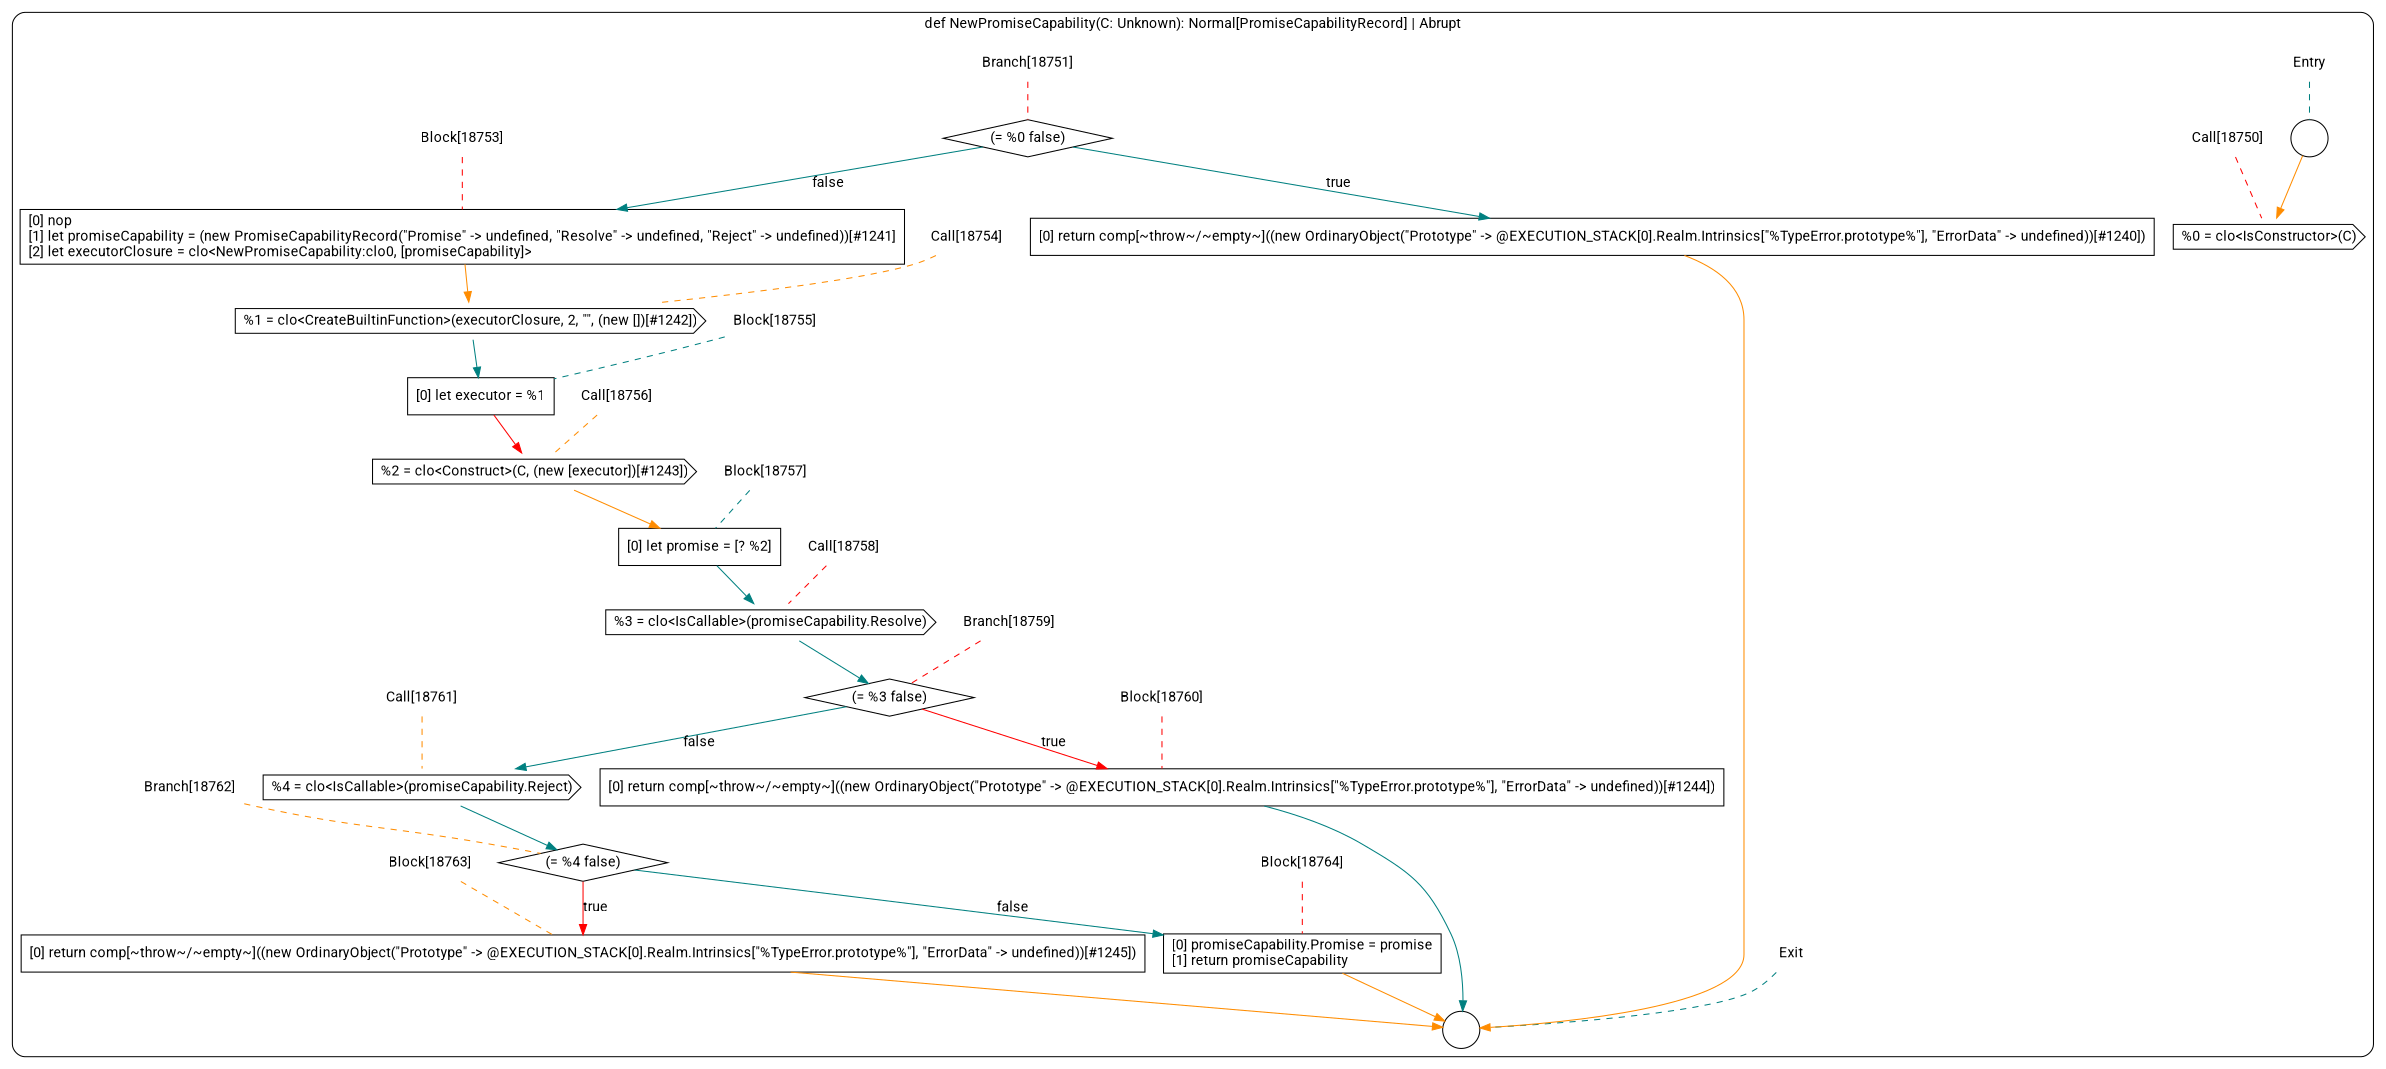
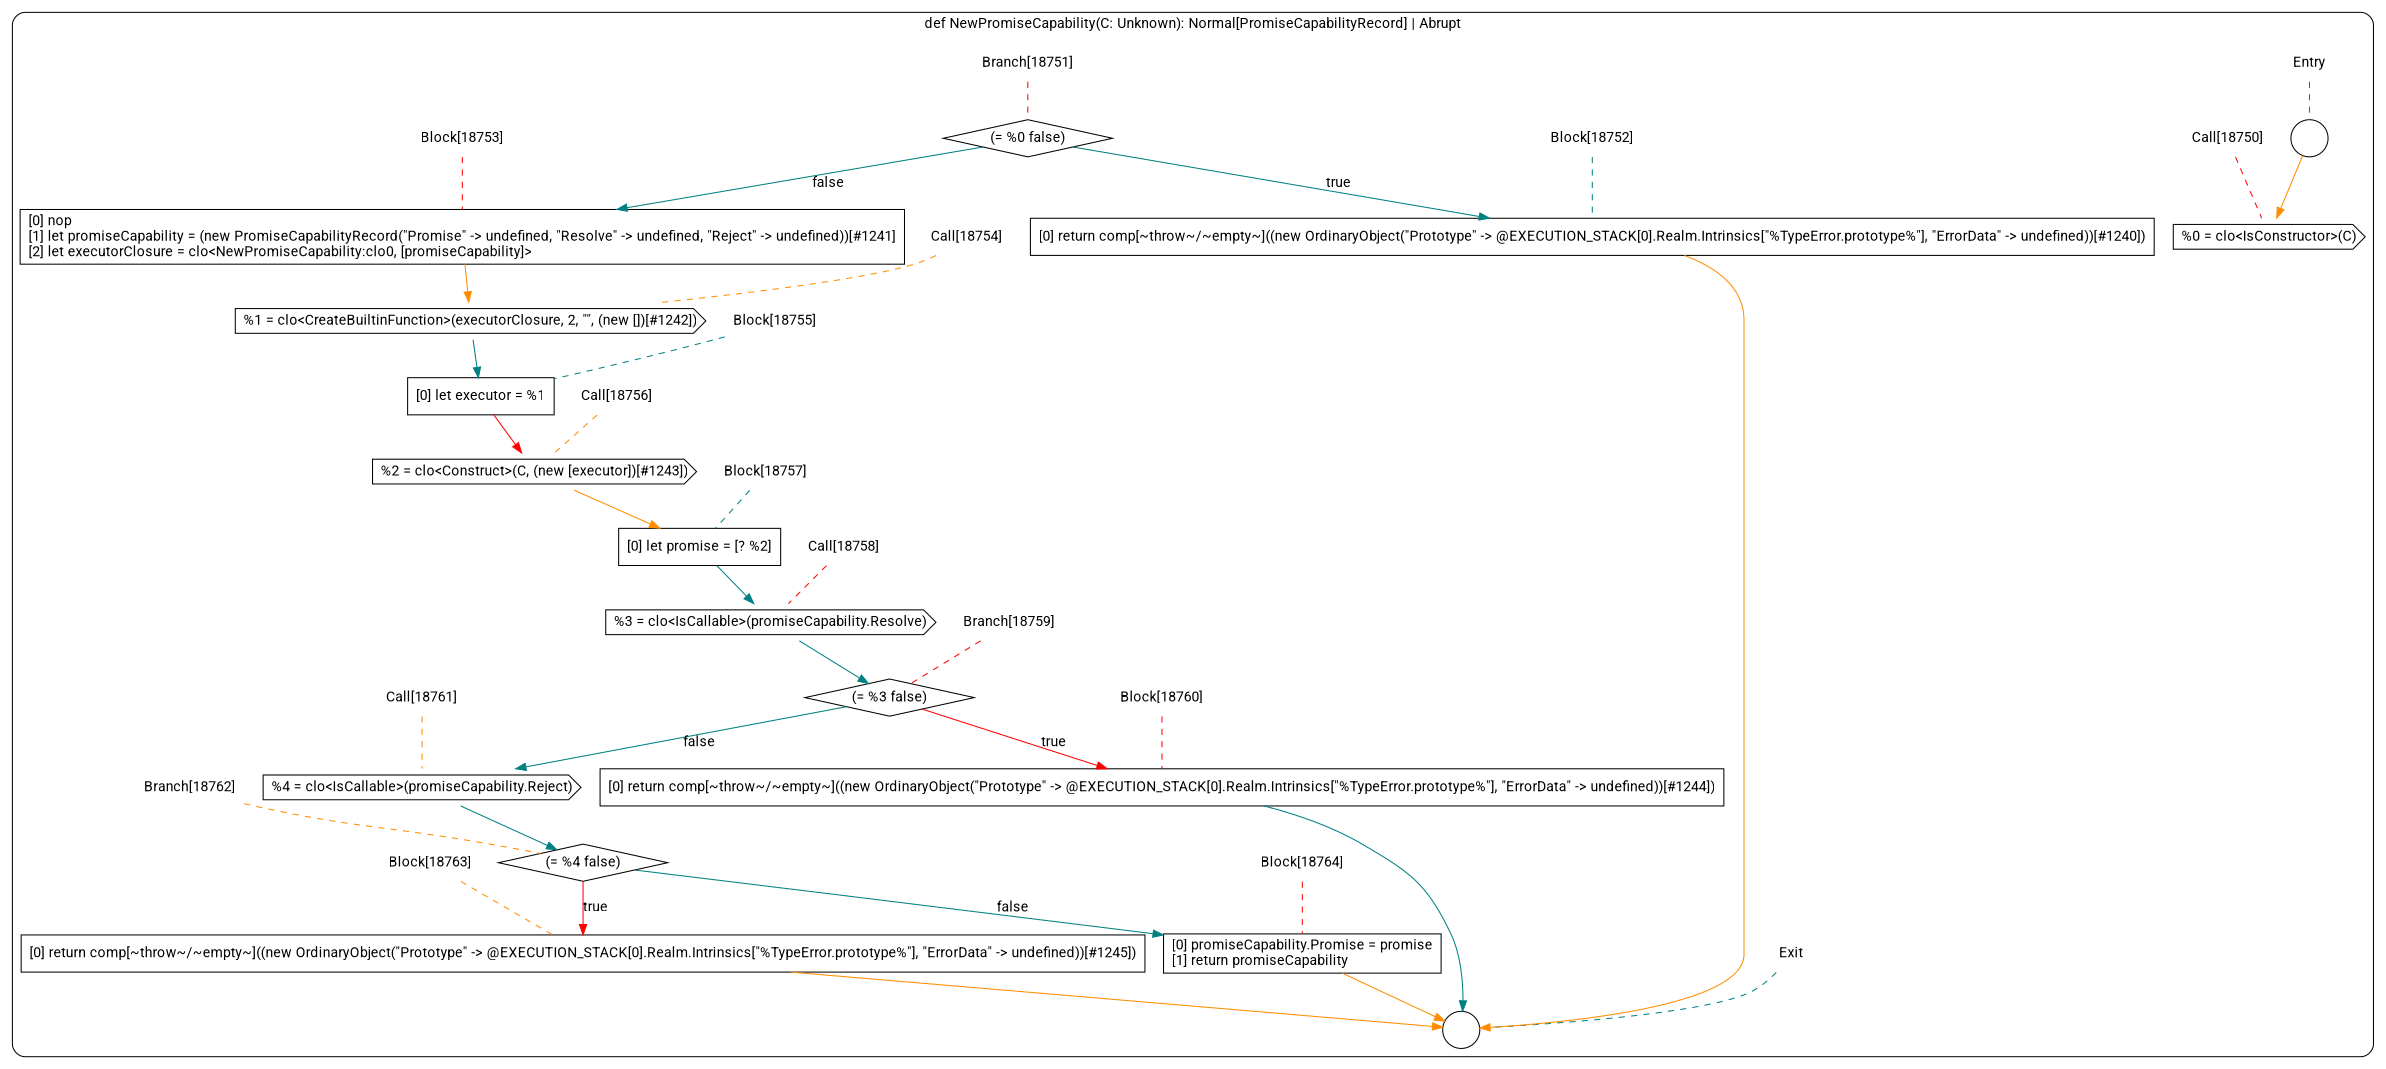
none -> (1592, 138)
